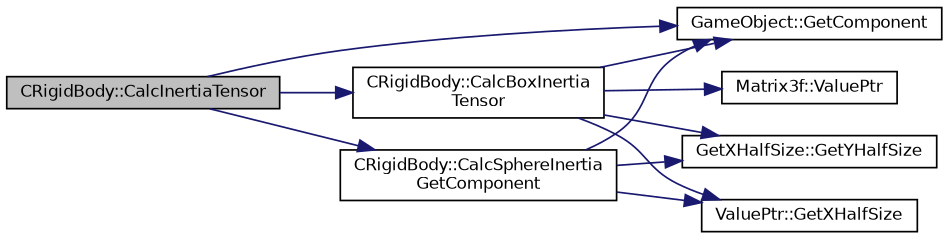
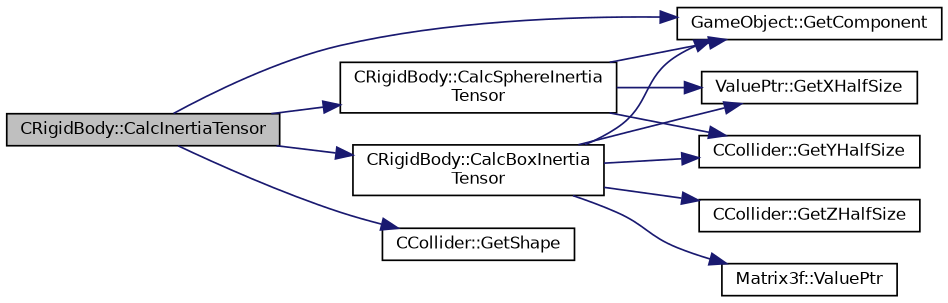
(810, 152) -> (810, 152)
(478, 175) -> (478, 88)
none -> (810, 216)
none -> (478, 244)
